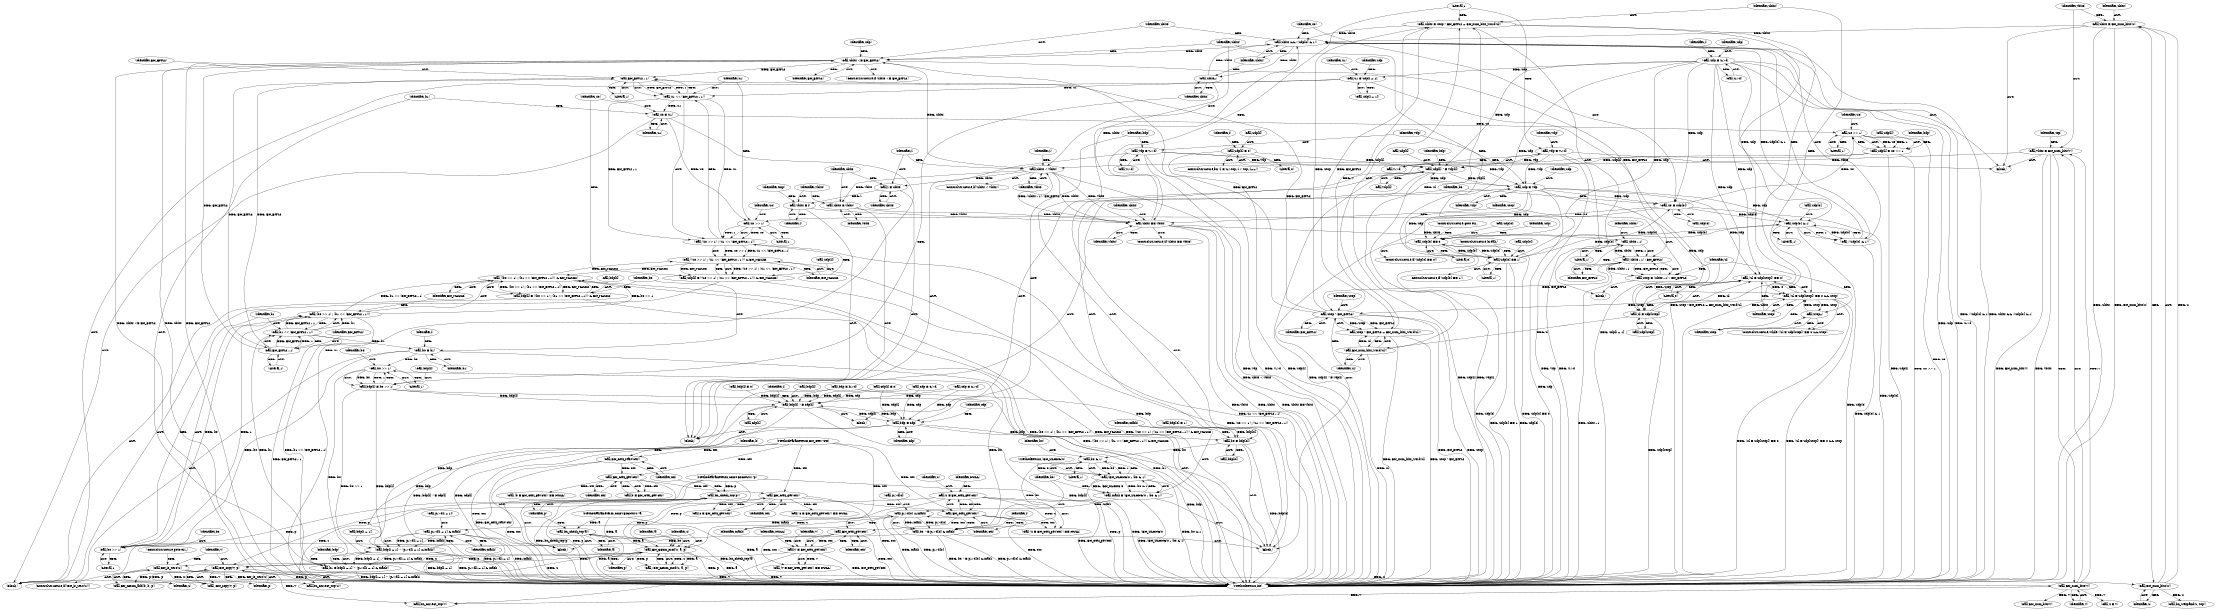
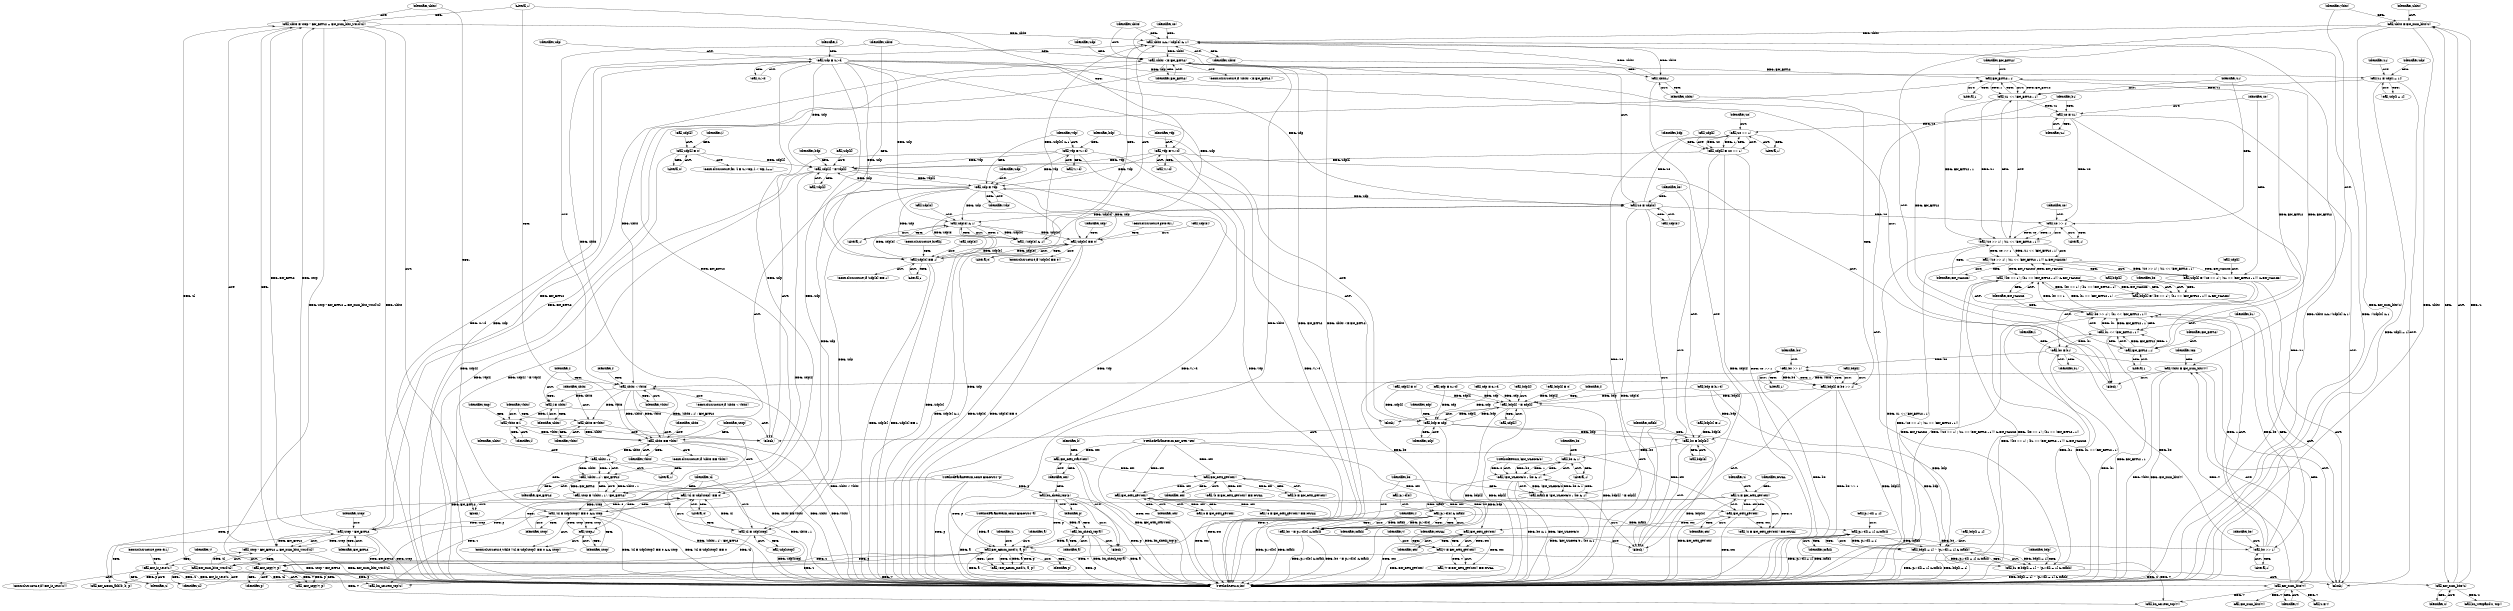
(1348, 178) -> (265, 287)
(1483, 215) -> (1073, 211)
(1039, 505) -> (1468, 524)
none -> (751, 549)
